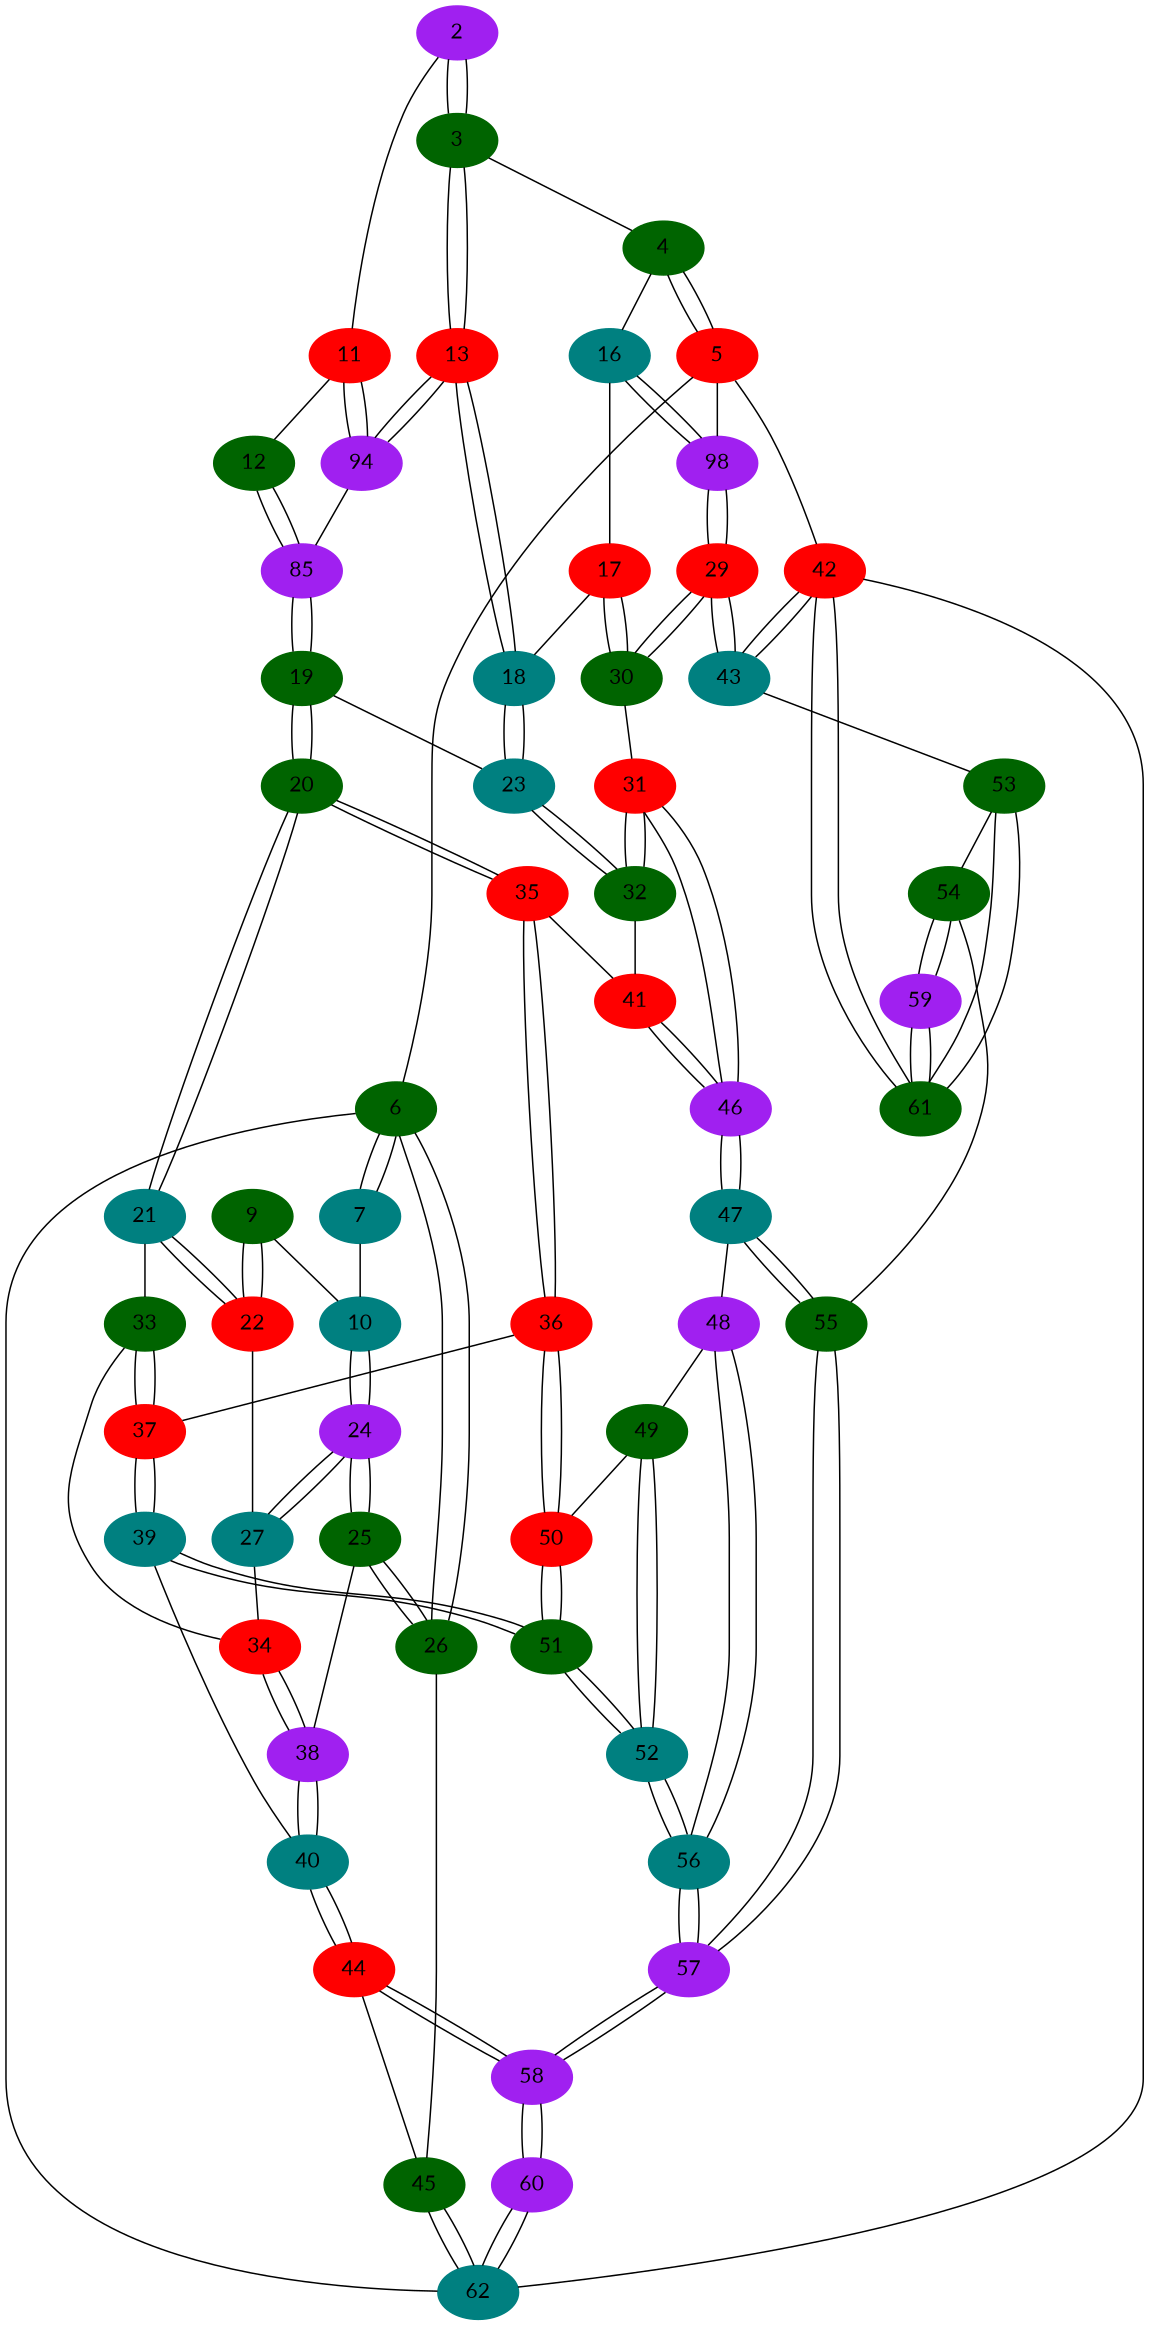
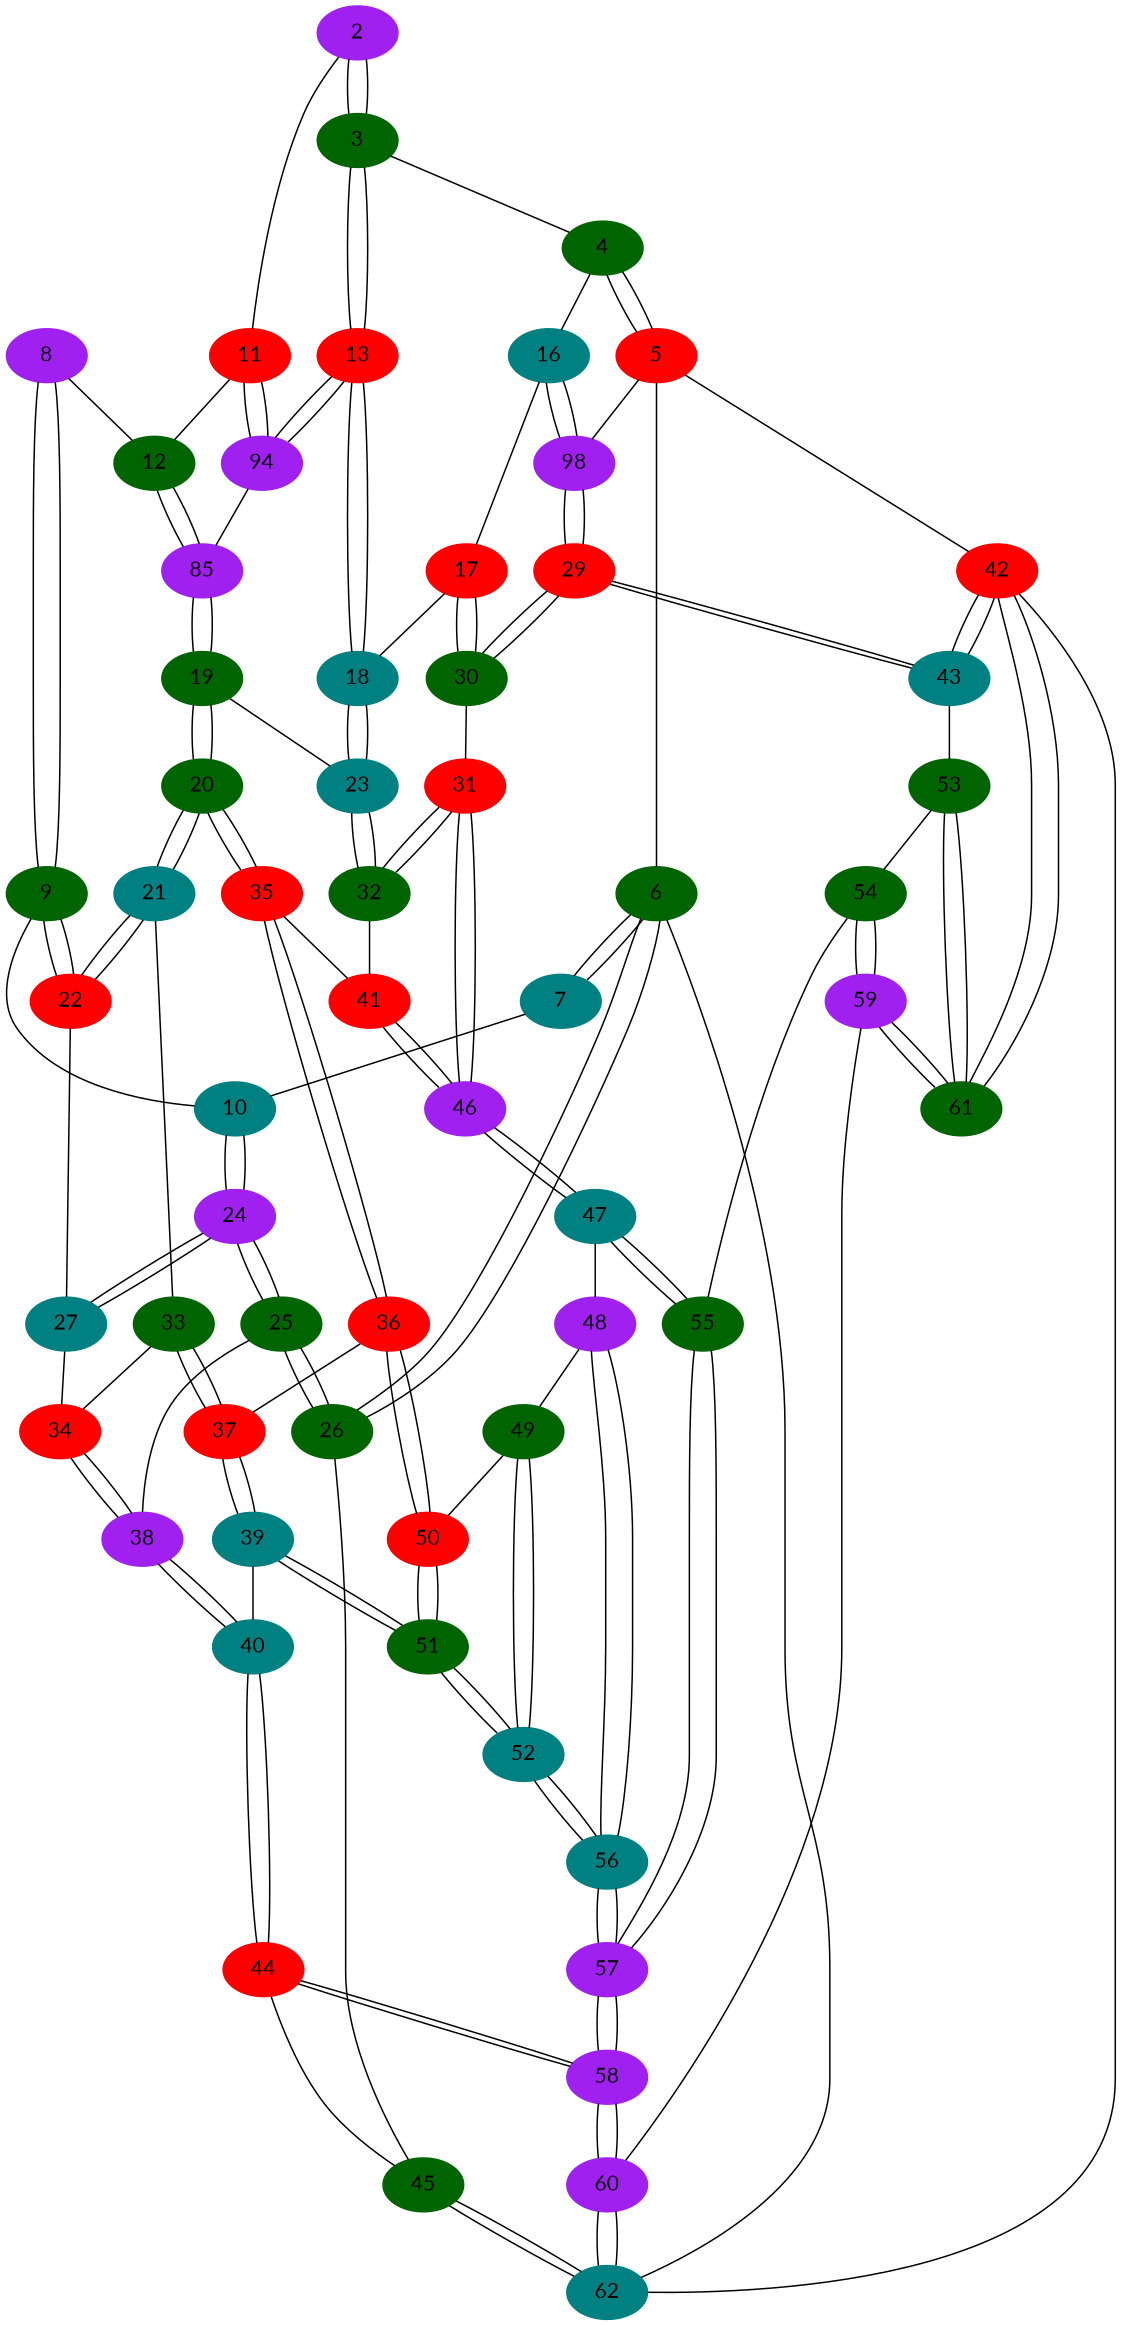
none -> (47, 356)
none -> (842, 1620)
